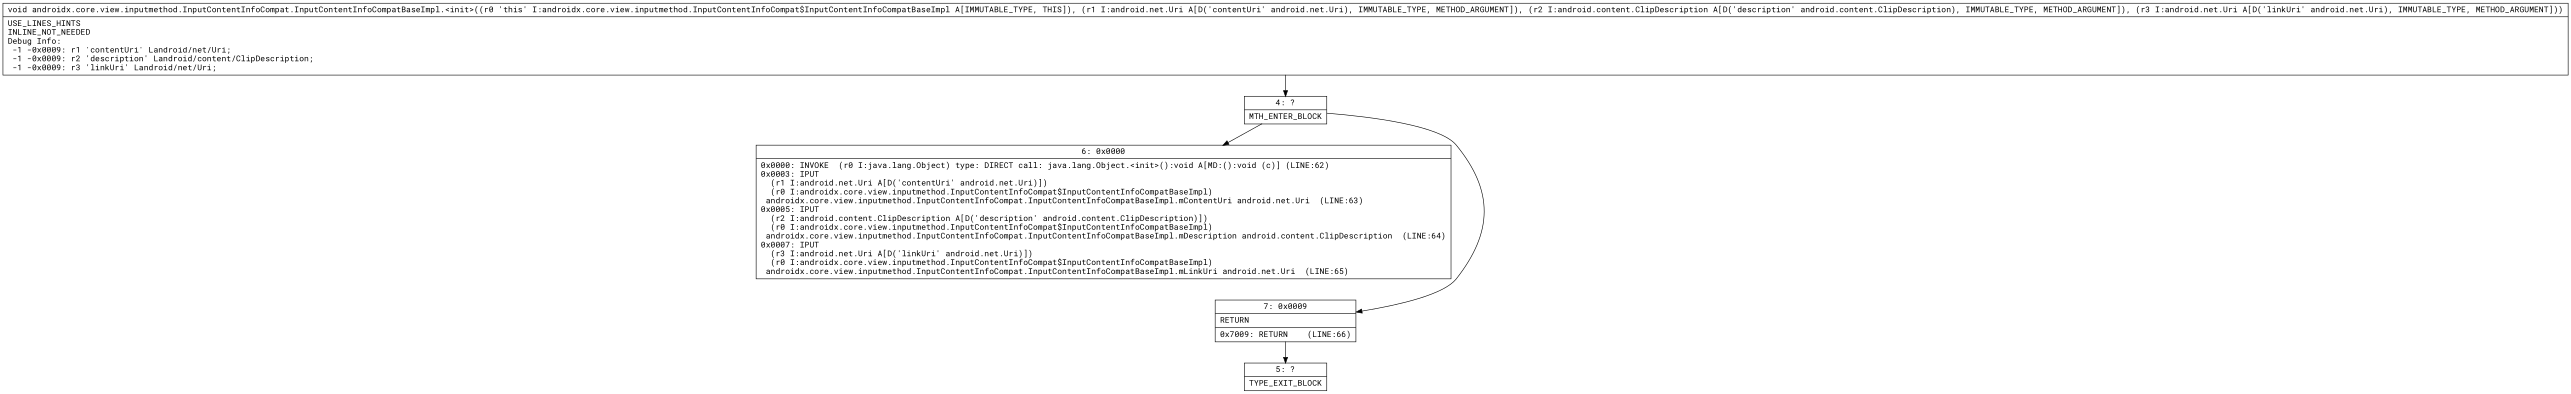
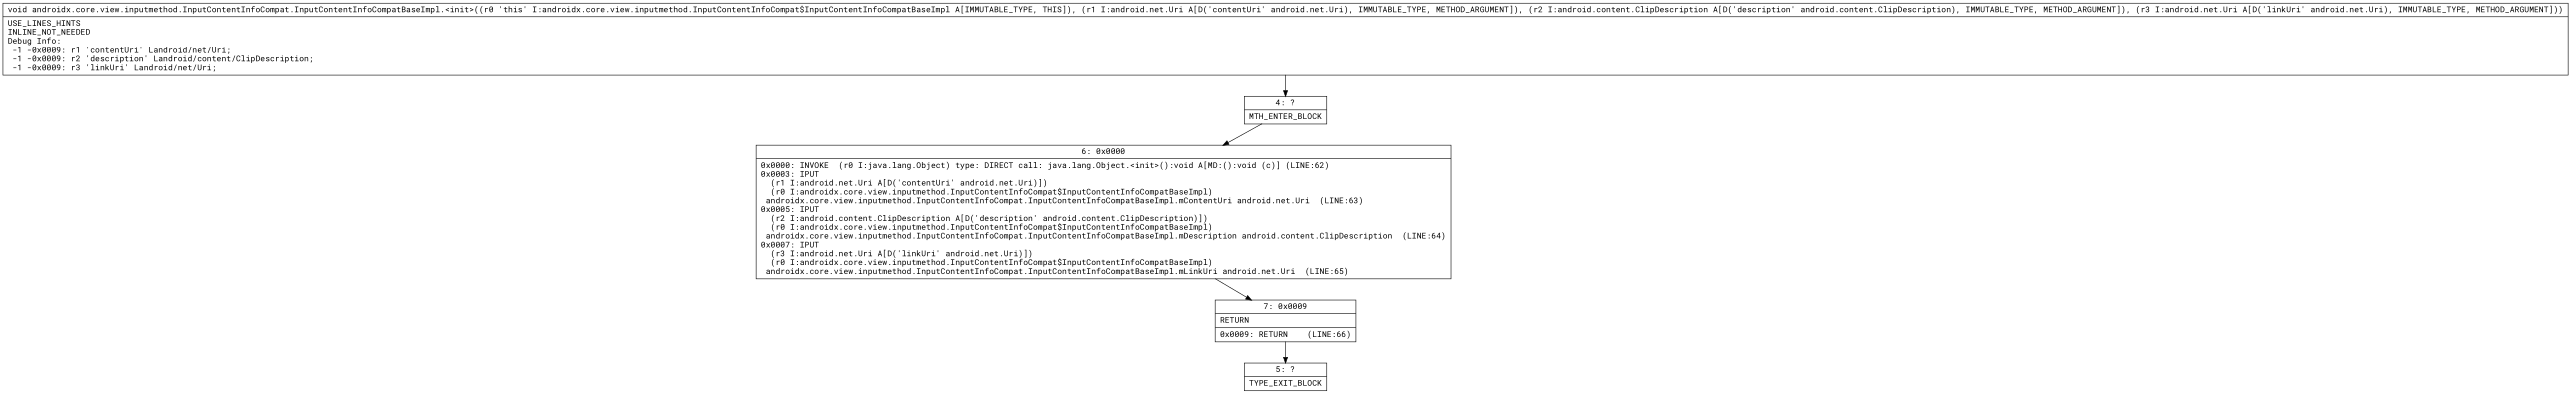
(1482, 195) -> (1231, 288)
(1286, 334) -> (1286, 334)
